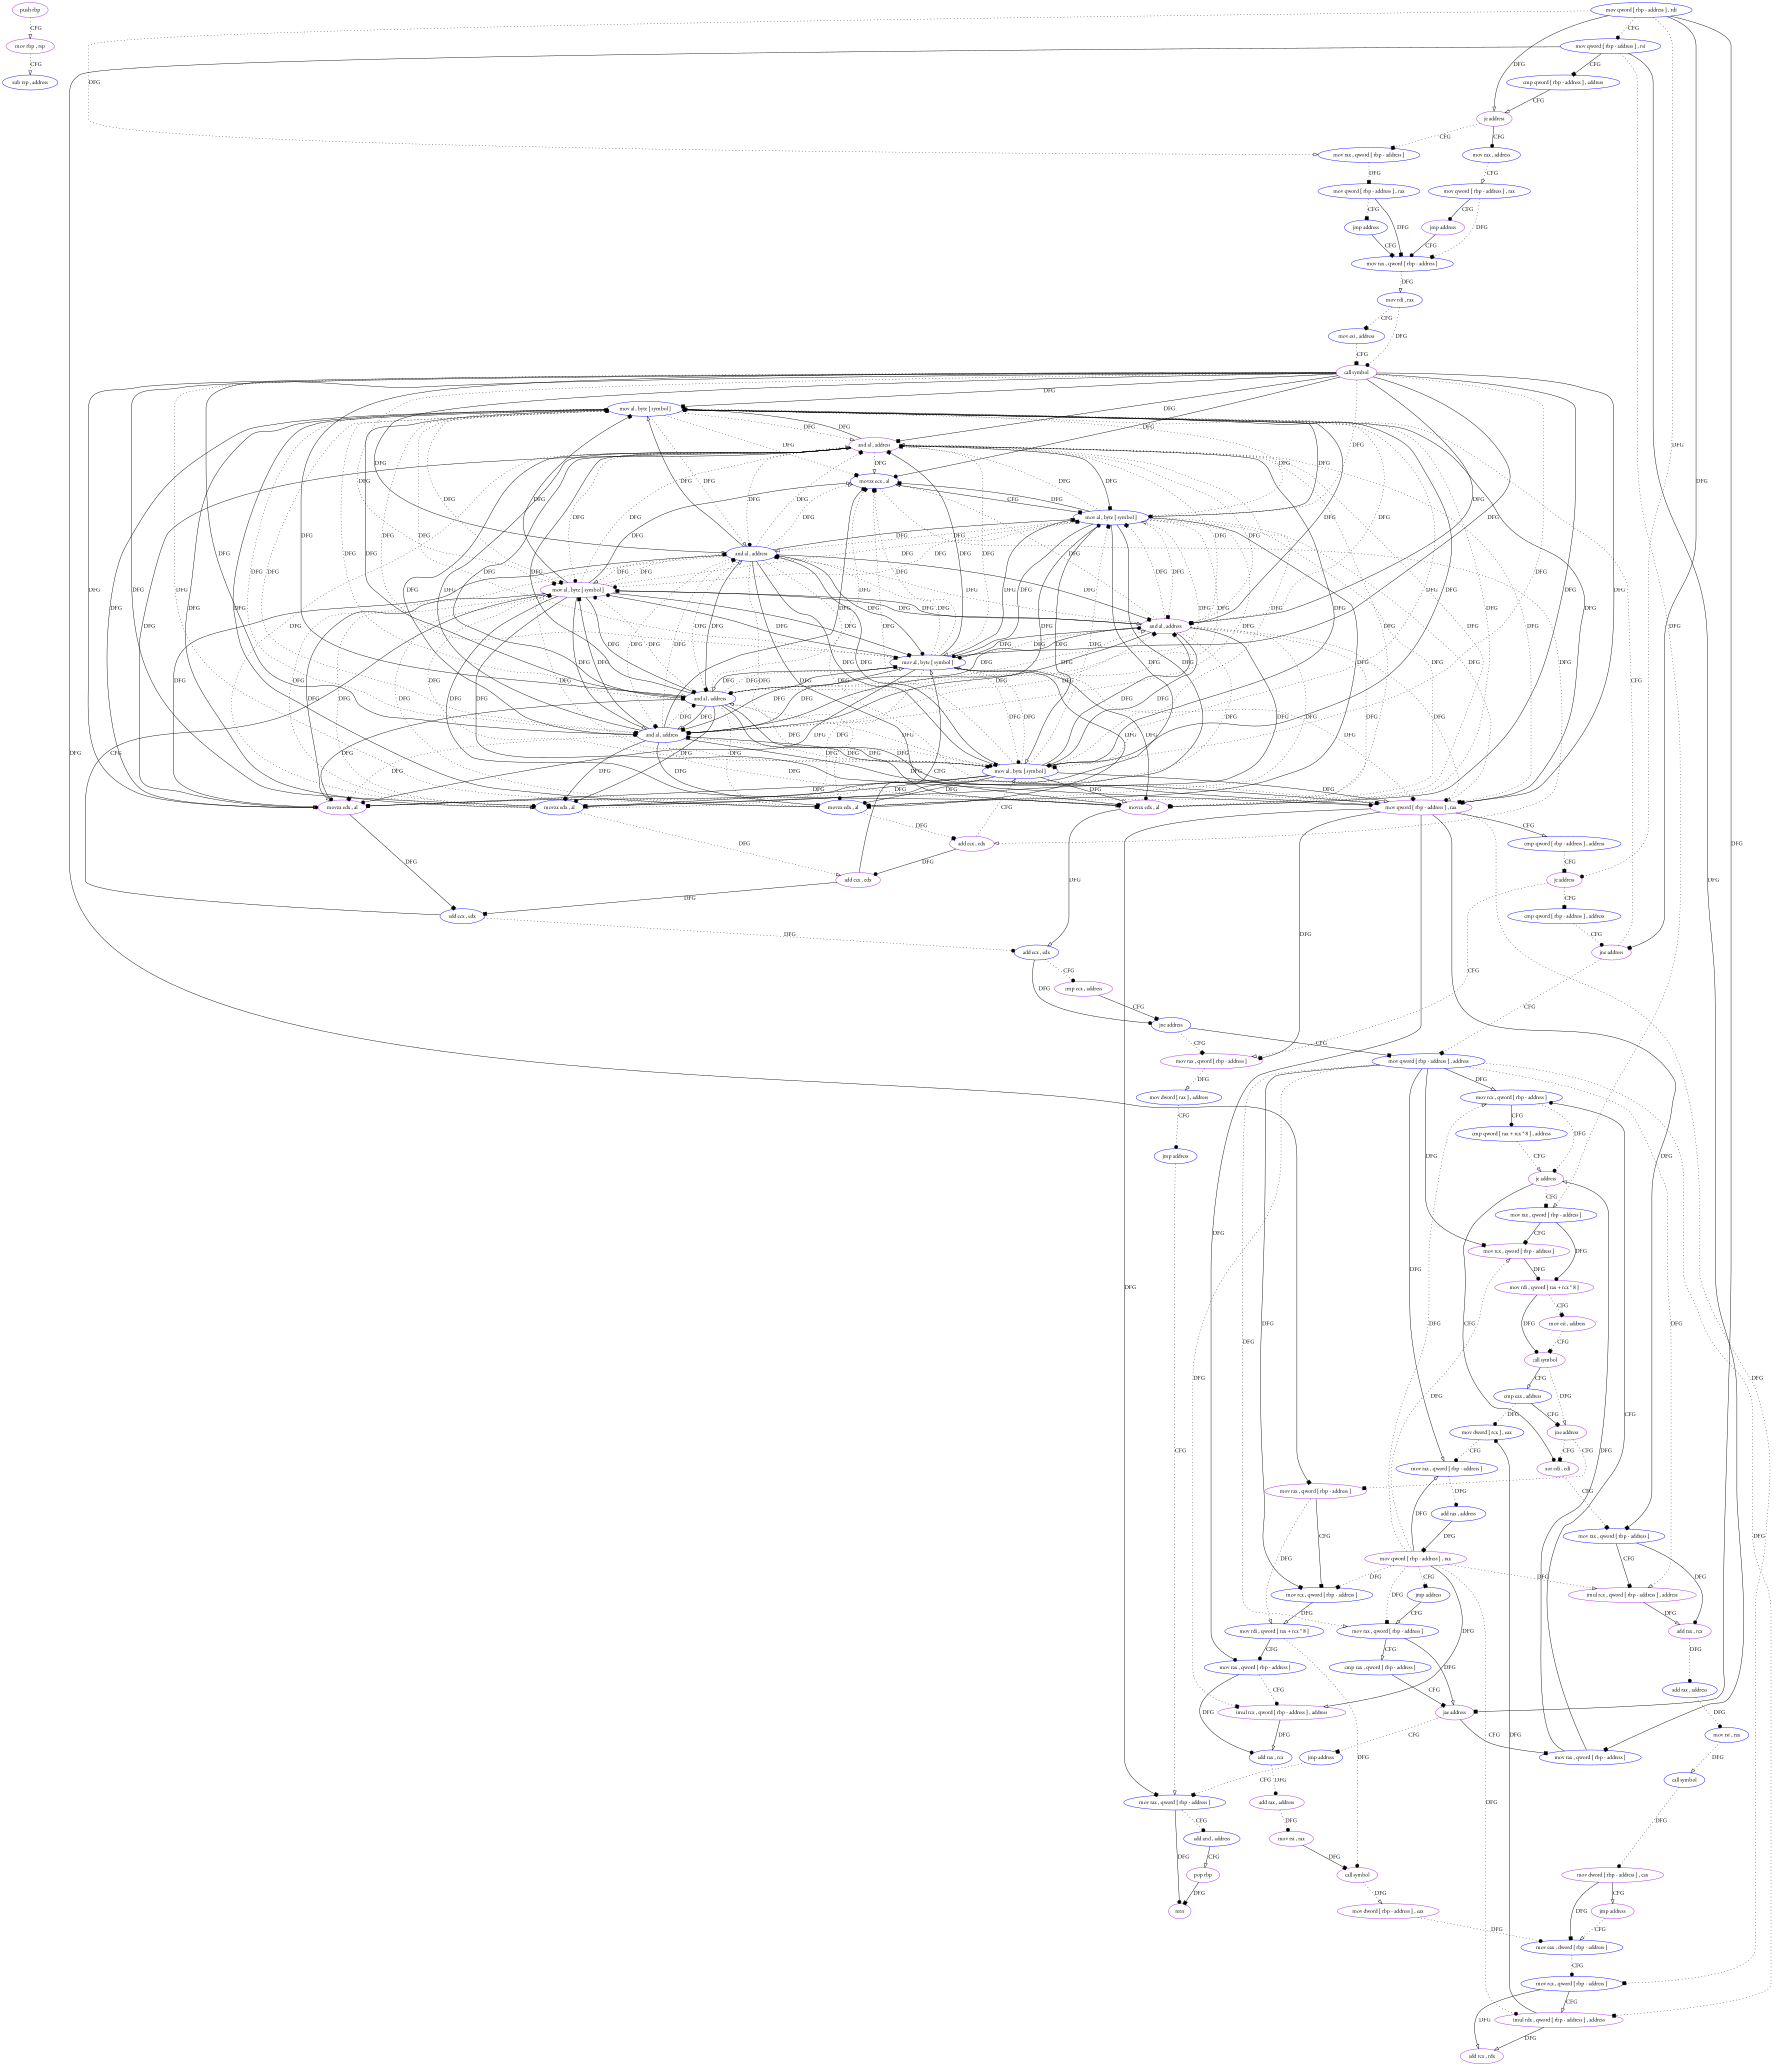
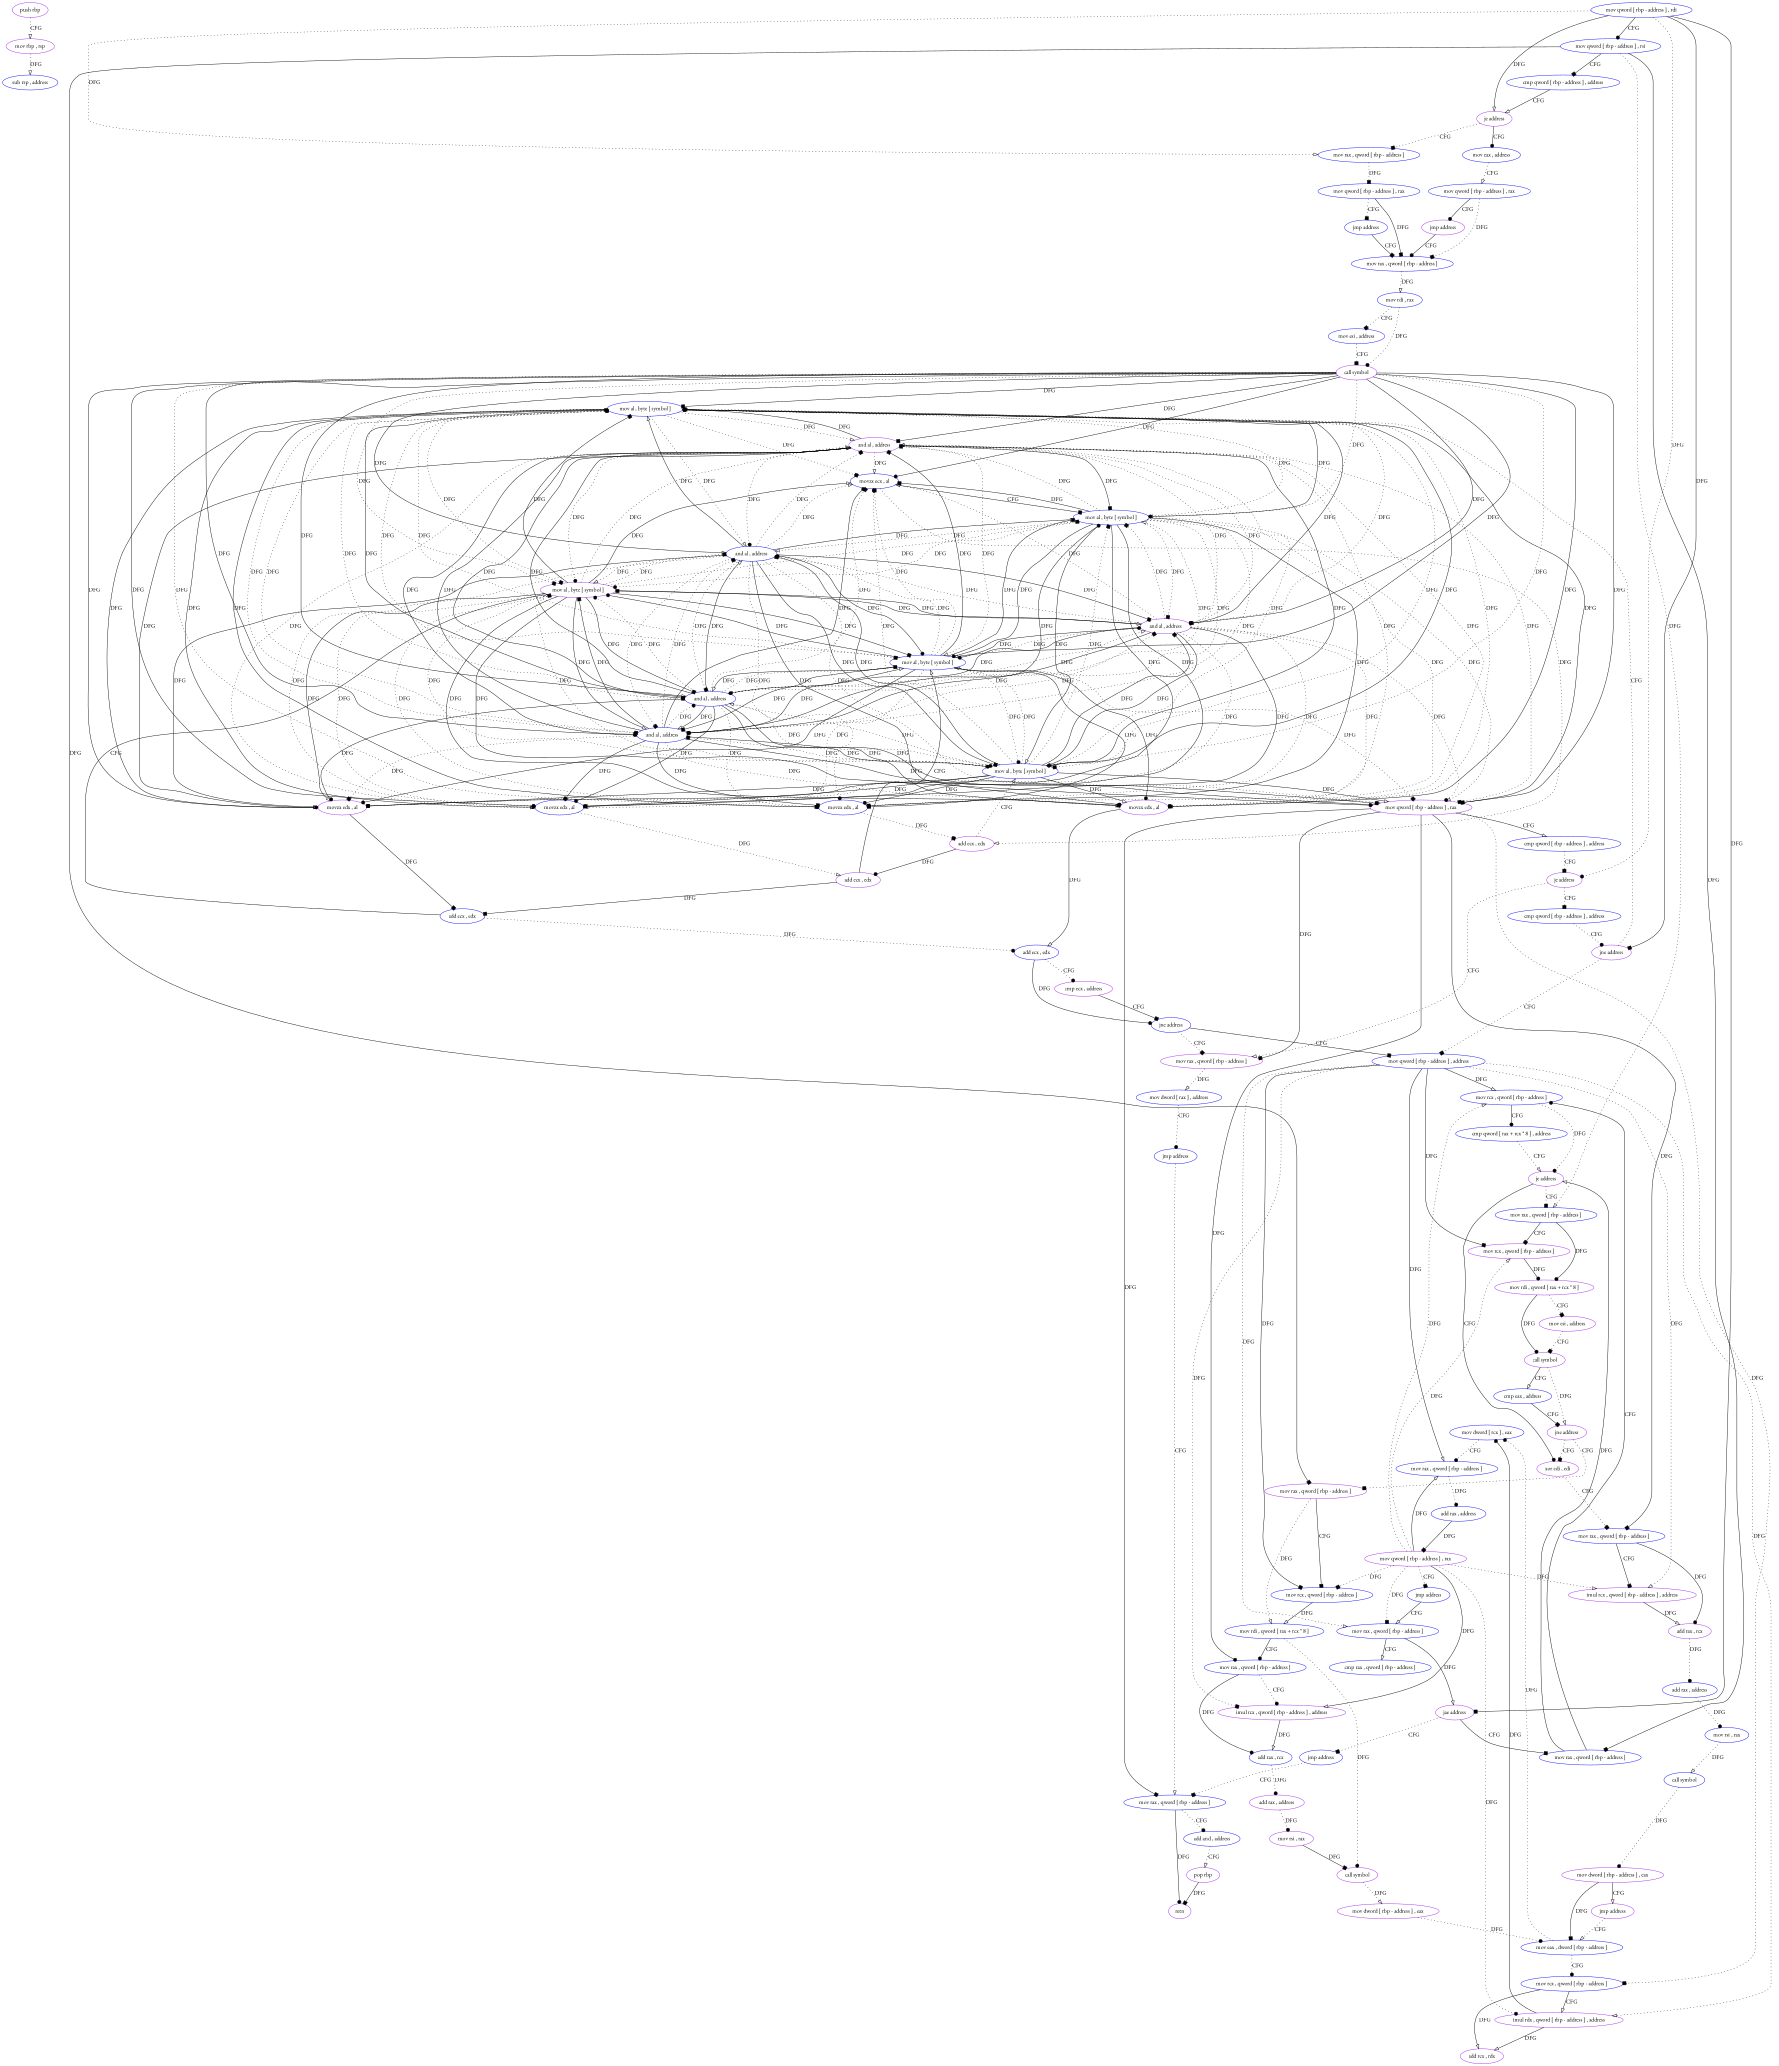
(1627, 27) -> (1627, 27)
(36, 64) -> (36, 64)
(1506, 1413) -> (1526, 1693)
(1752, 1527) -> (1752, 1527)
(1416, 1689) -> none
(1208, 1855) -> (1208, 1855)
